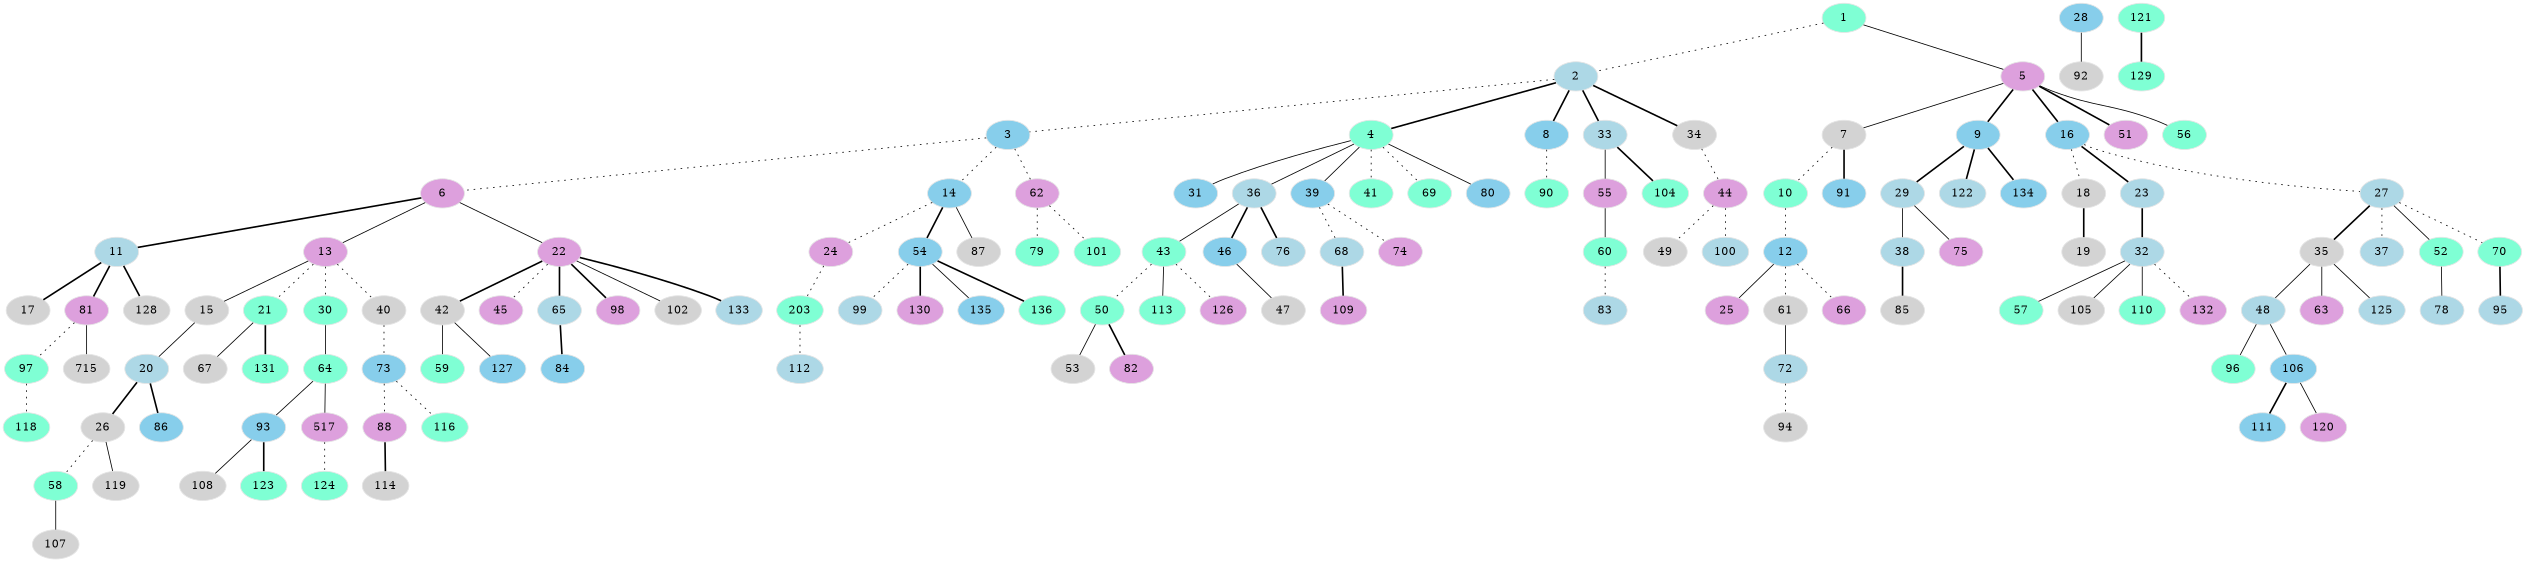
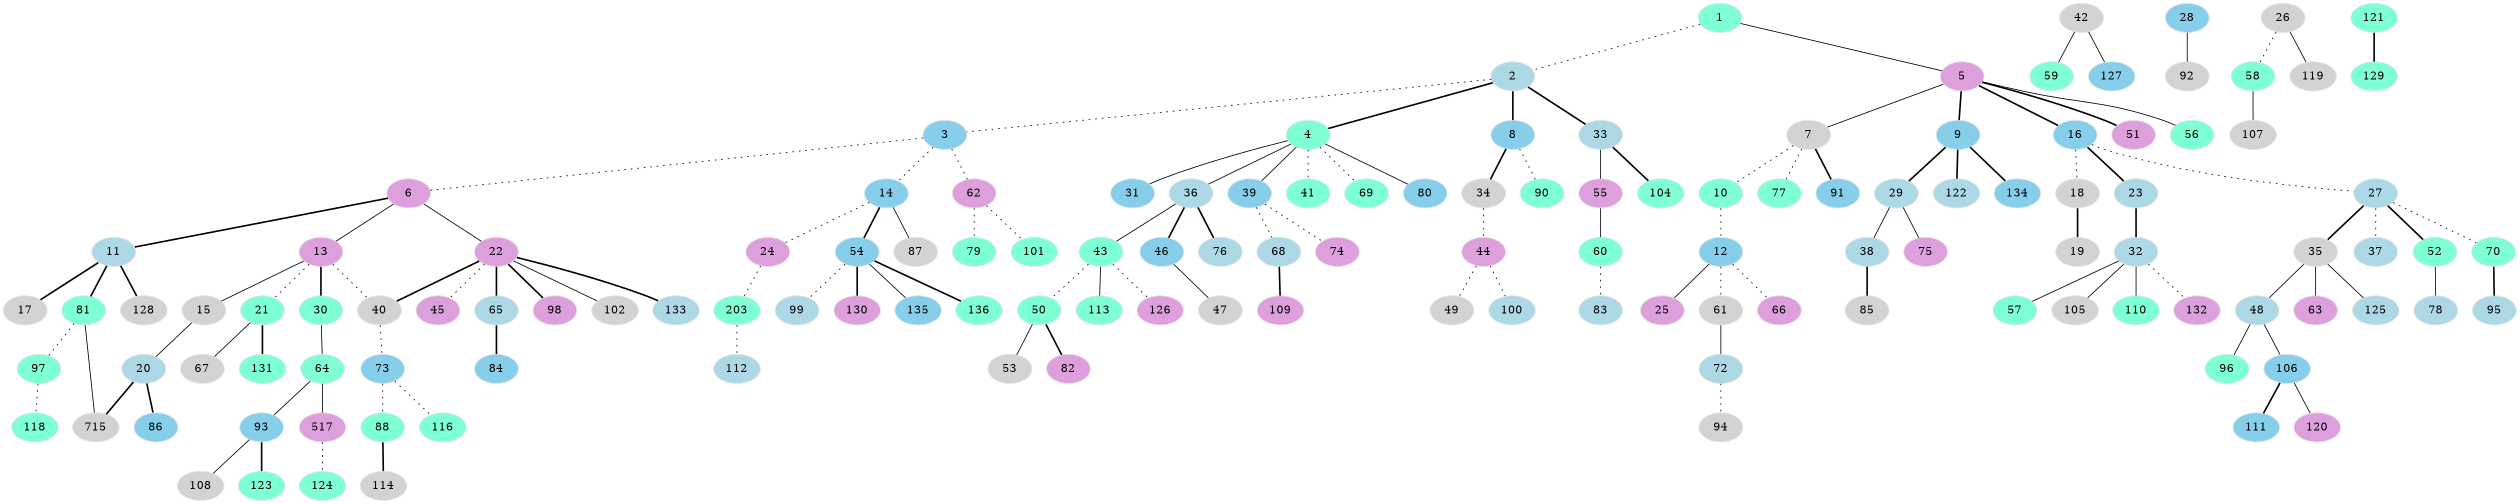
(1635, 106) -> (1498, 164)
none -> (1779, 193)
(2412, 223) -> (2405, 223)
(325, 281) -> (321, 281)
(501, 281) -> (438, 281)
(87, 310) -> (84, 310)
(125, 398) -> (120, 398)
(385, 427) -> (383, 427)
